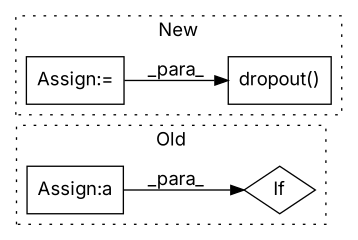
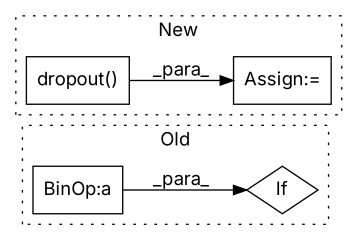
(169, 80) -> (175, 80)
(75, 190) -> (78, 190)
